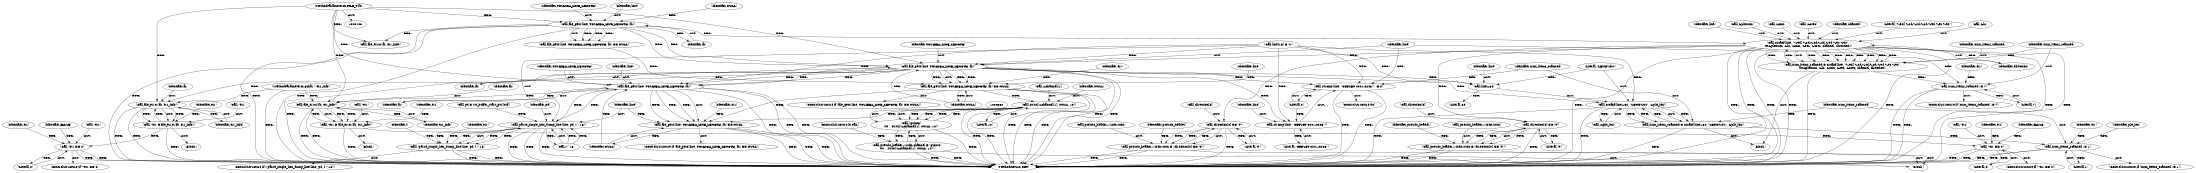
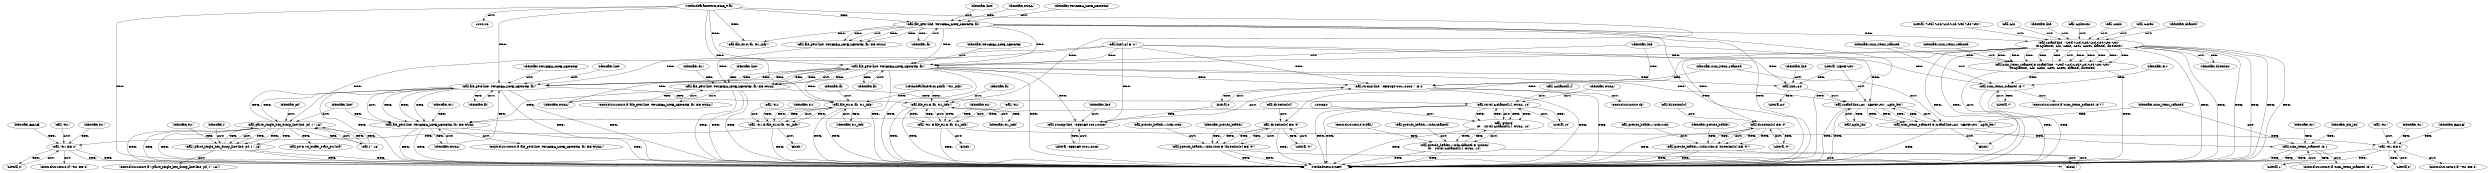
(528, 87) -> (358, 87)
(515, 115) -> (299, 135)
none -> (1422, 125)
(431, 136) -> (221, 136)
(590, 165) -> (178, 159)
